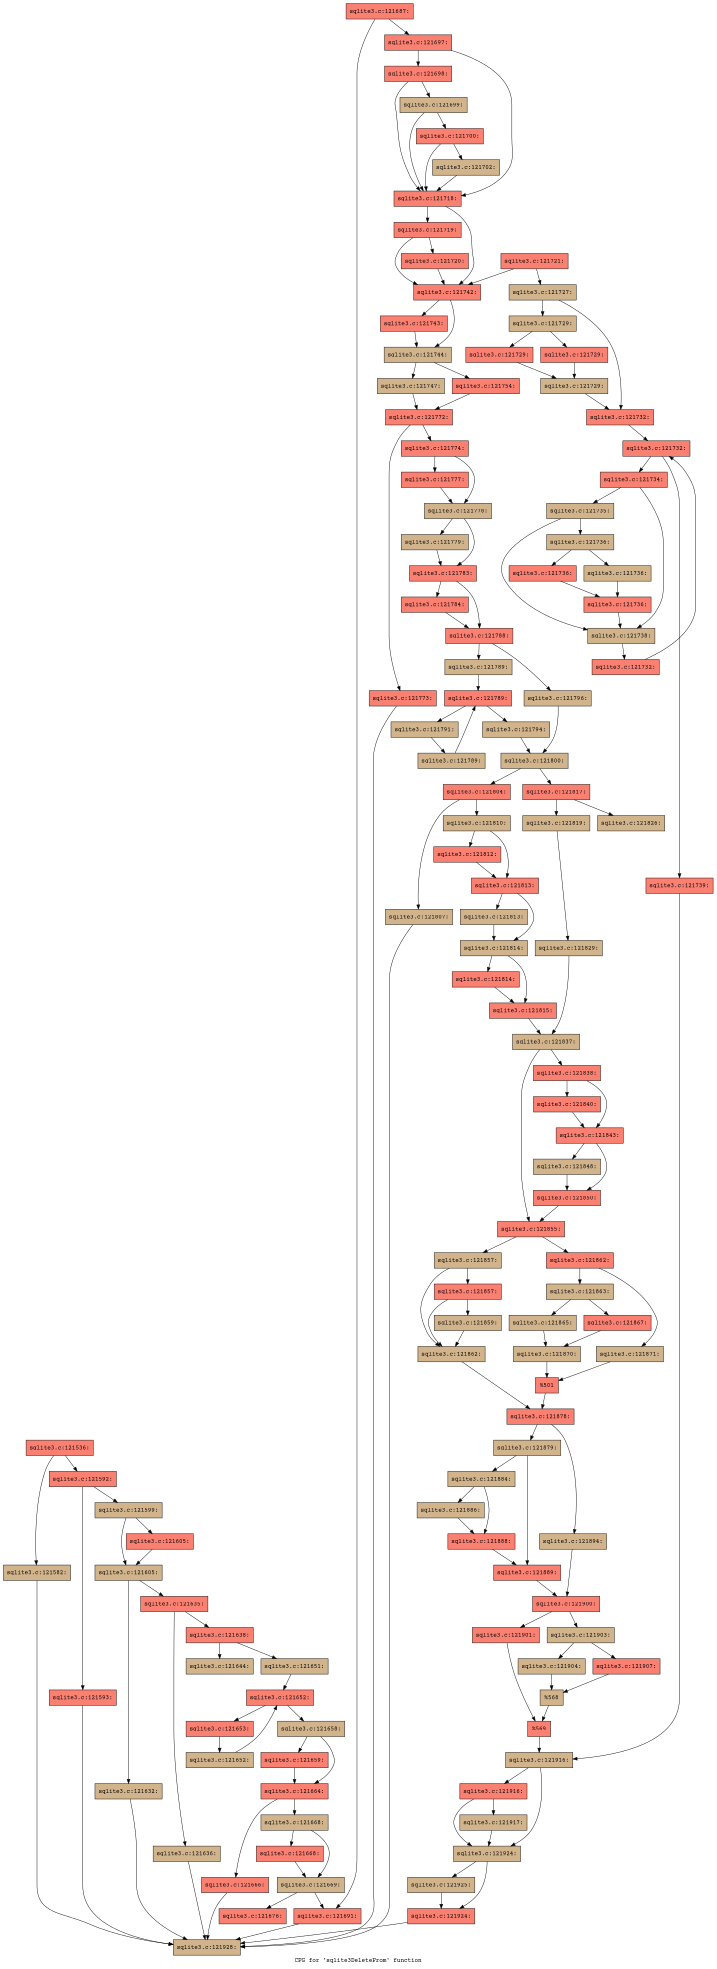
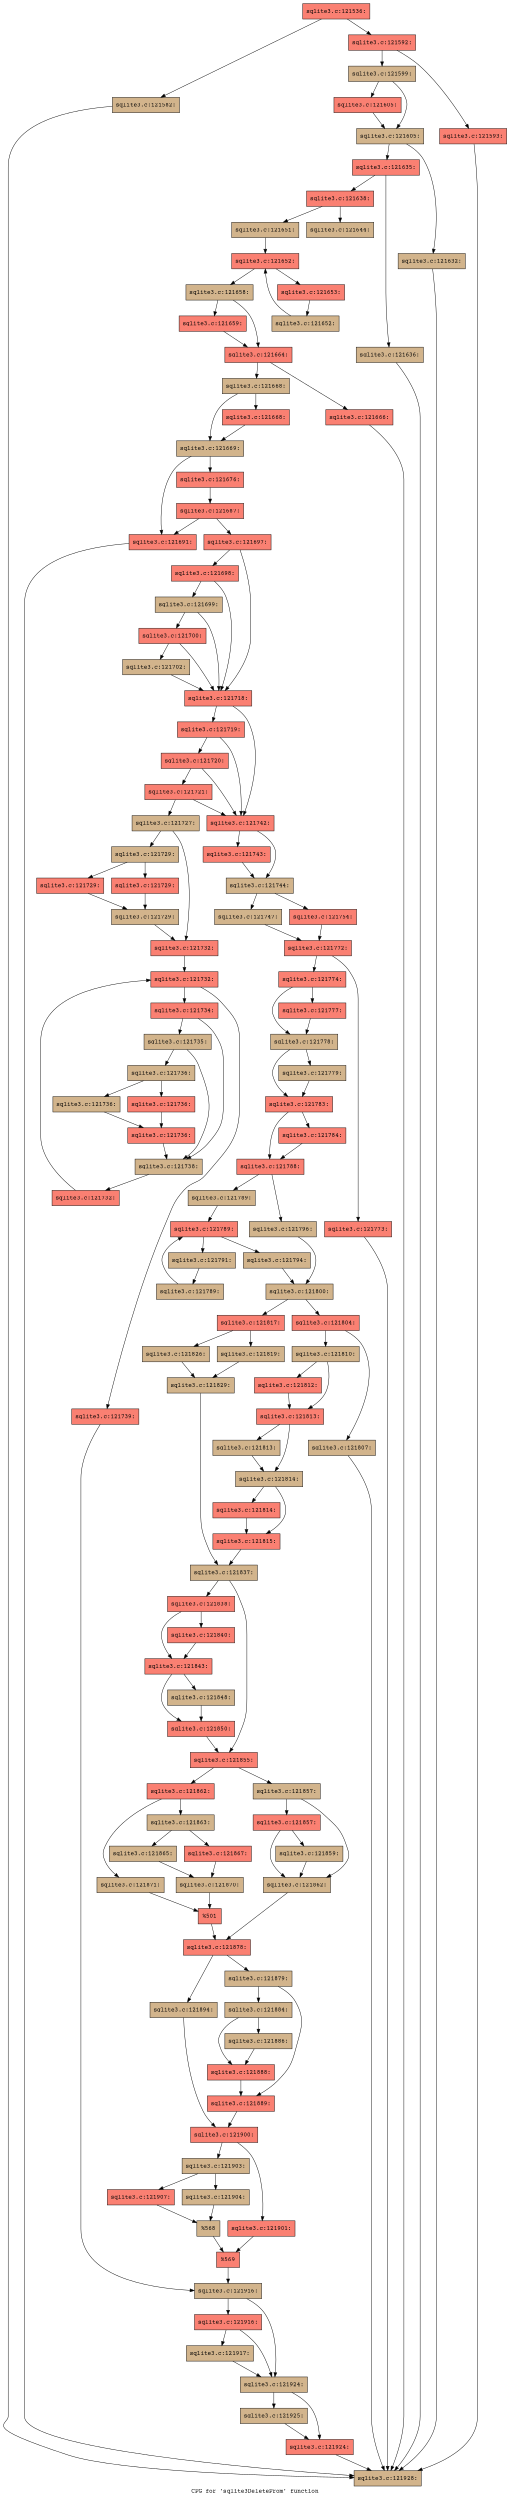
none -> (210, 493)
none -> (188, 775)
none -> (187, 1368)
